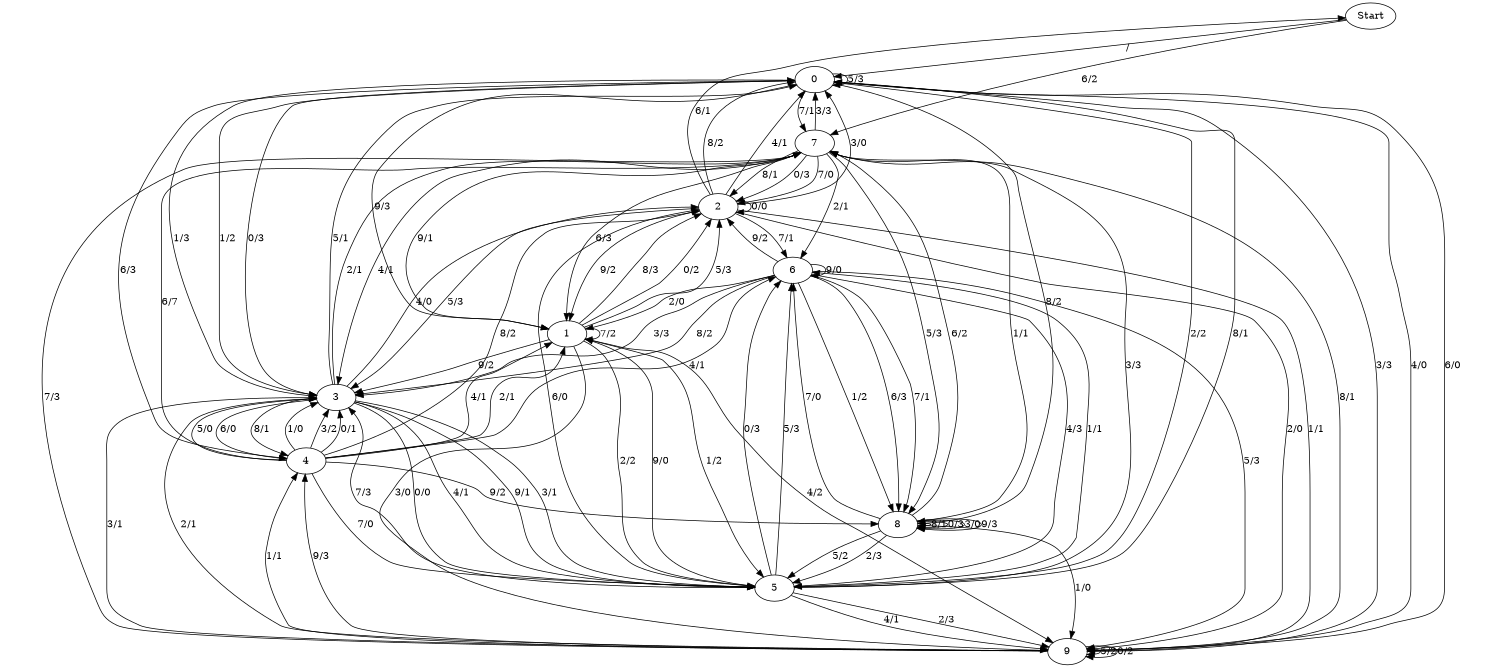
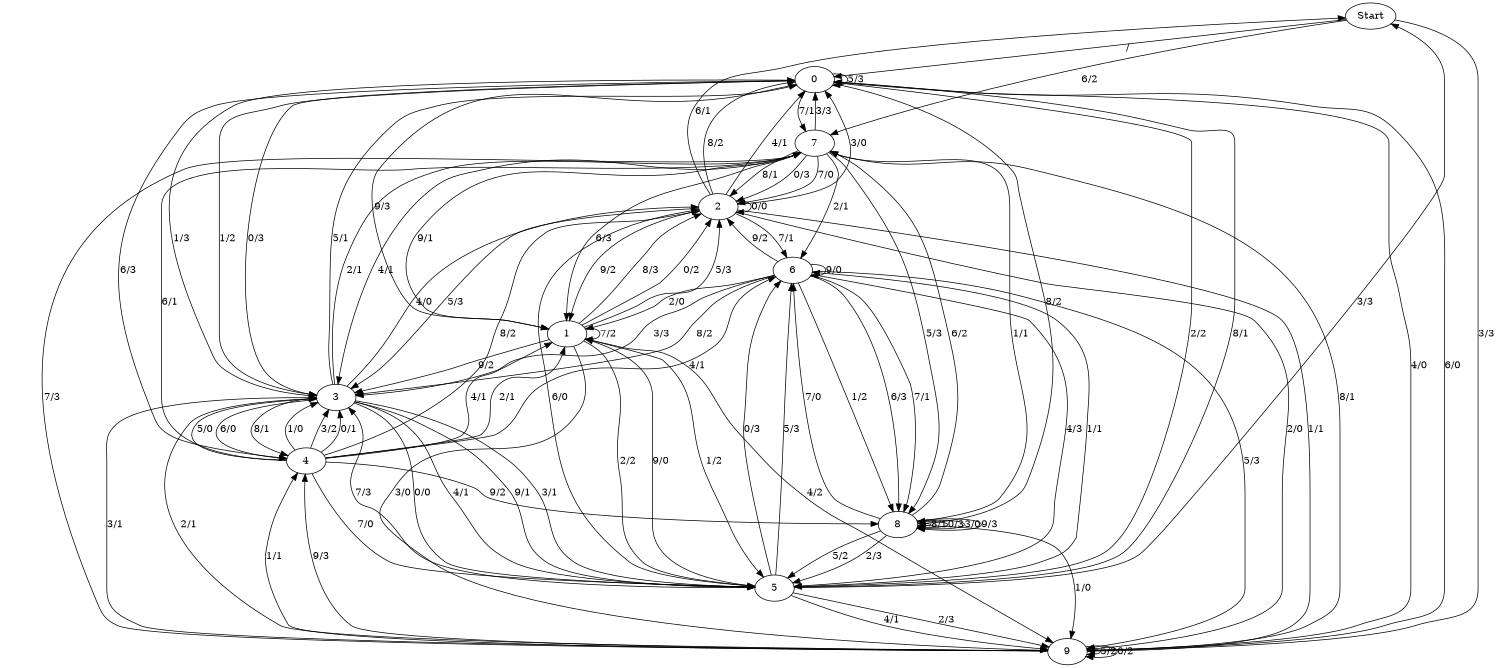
(1356, 289) -> (1478, 480)
(170, 302) -> (170, 302)
(1128, 399) -> (1225, 458)
